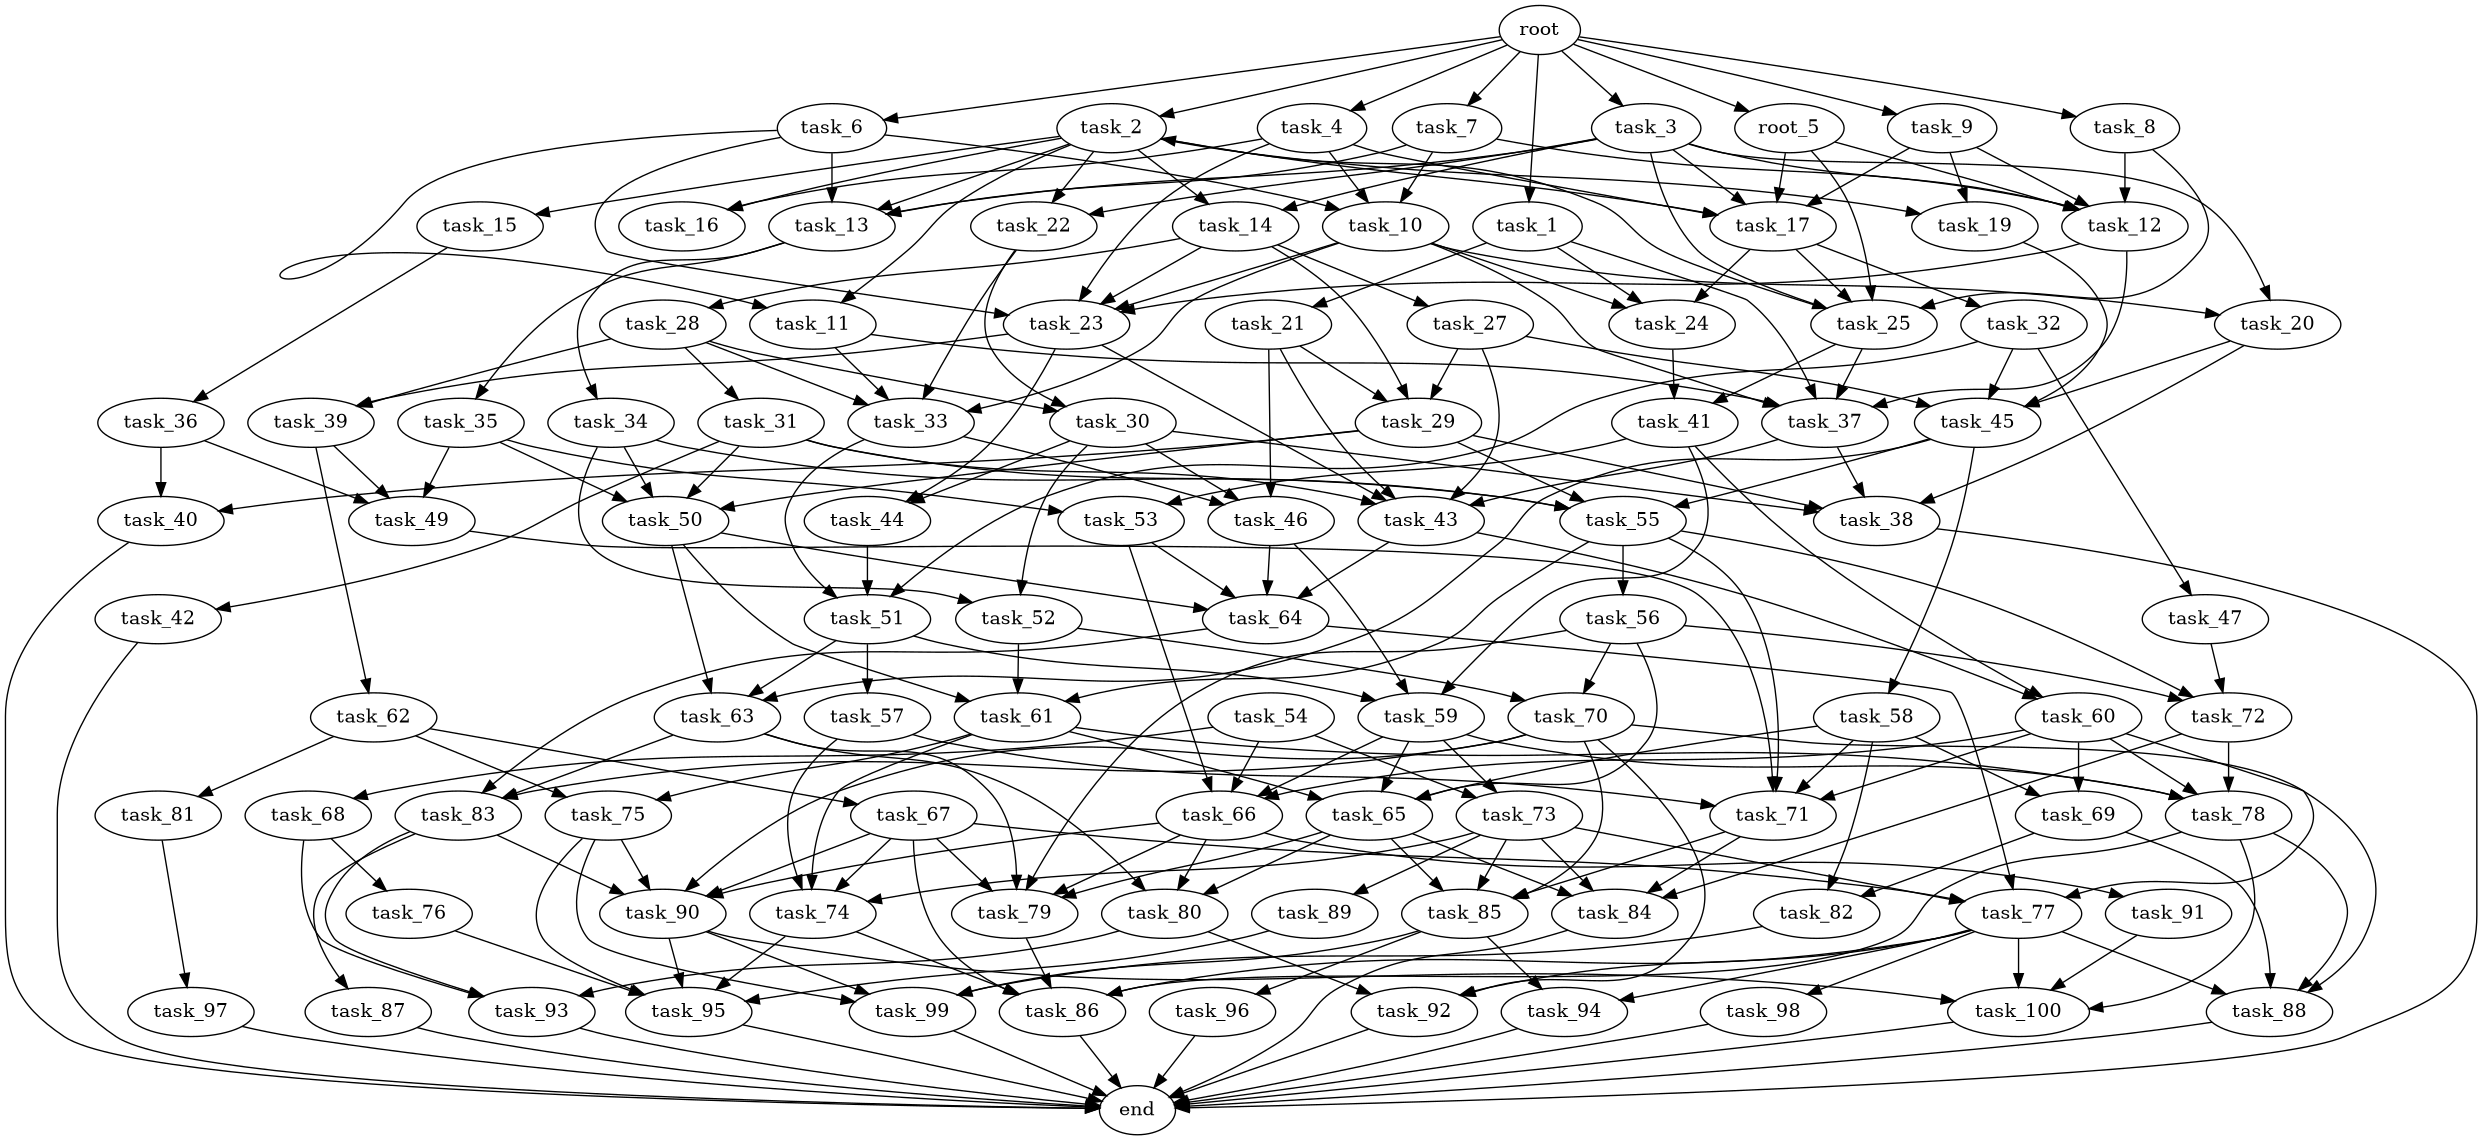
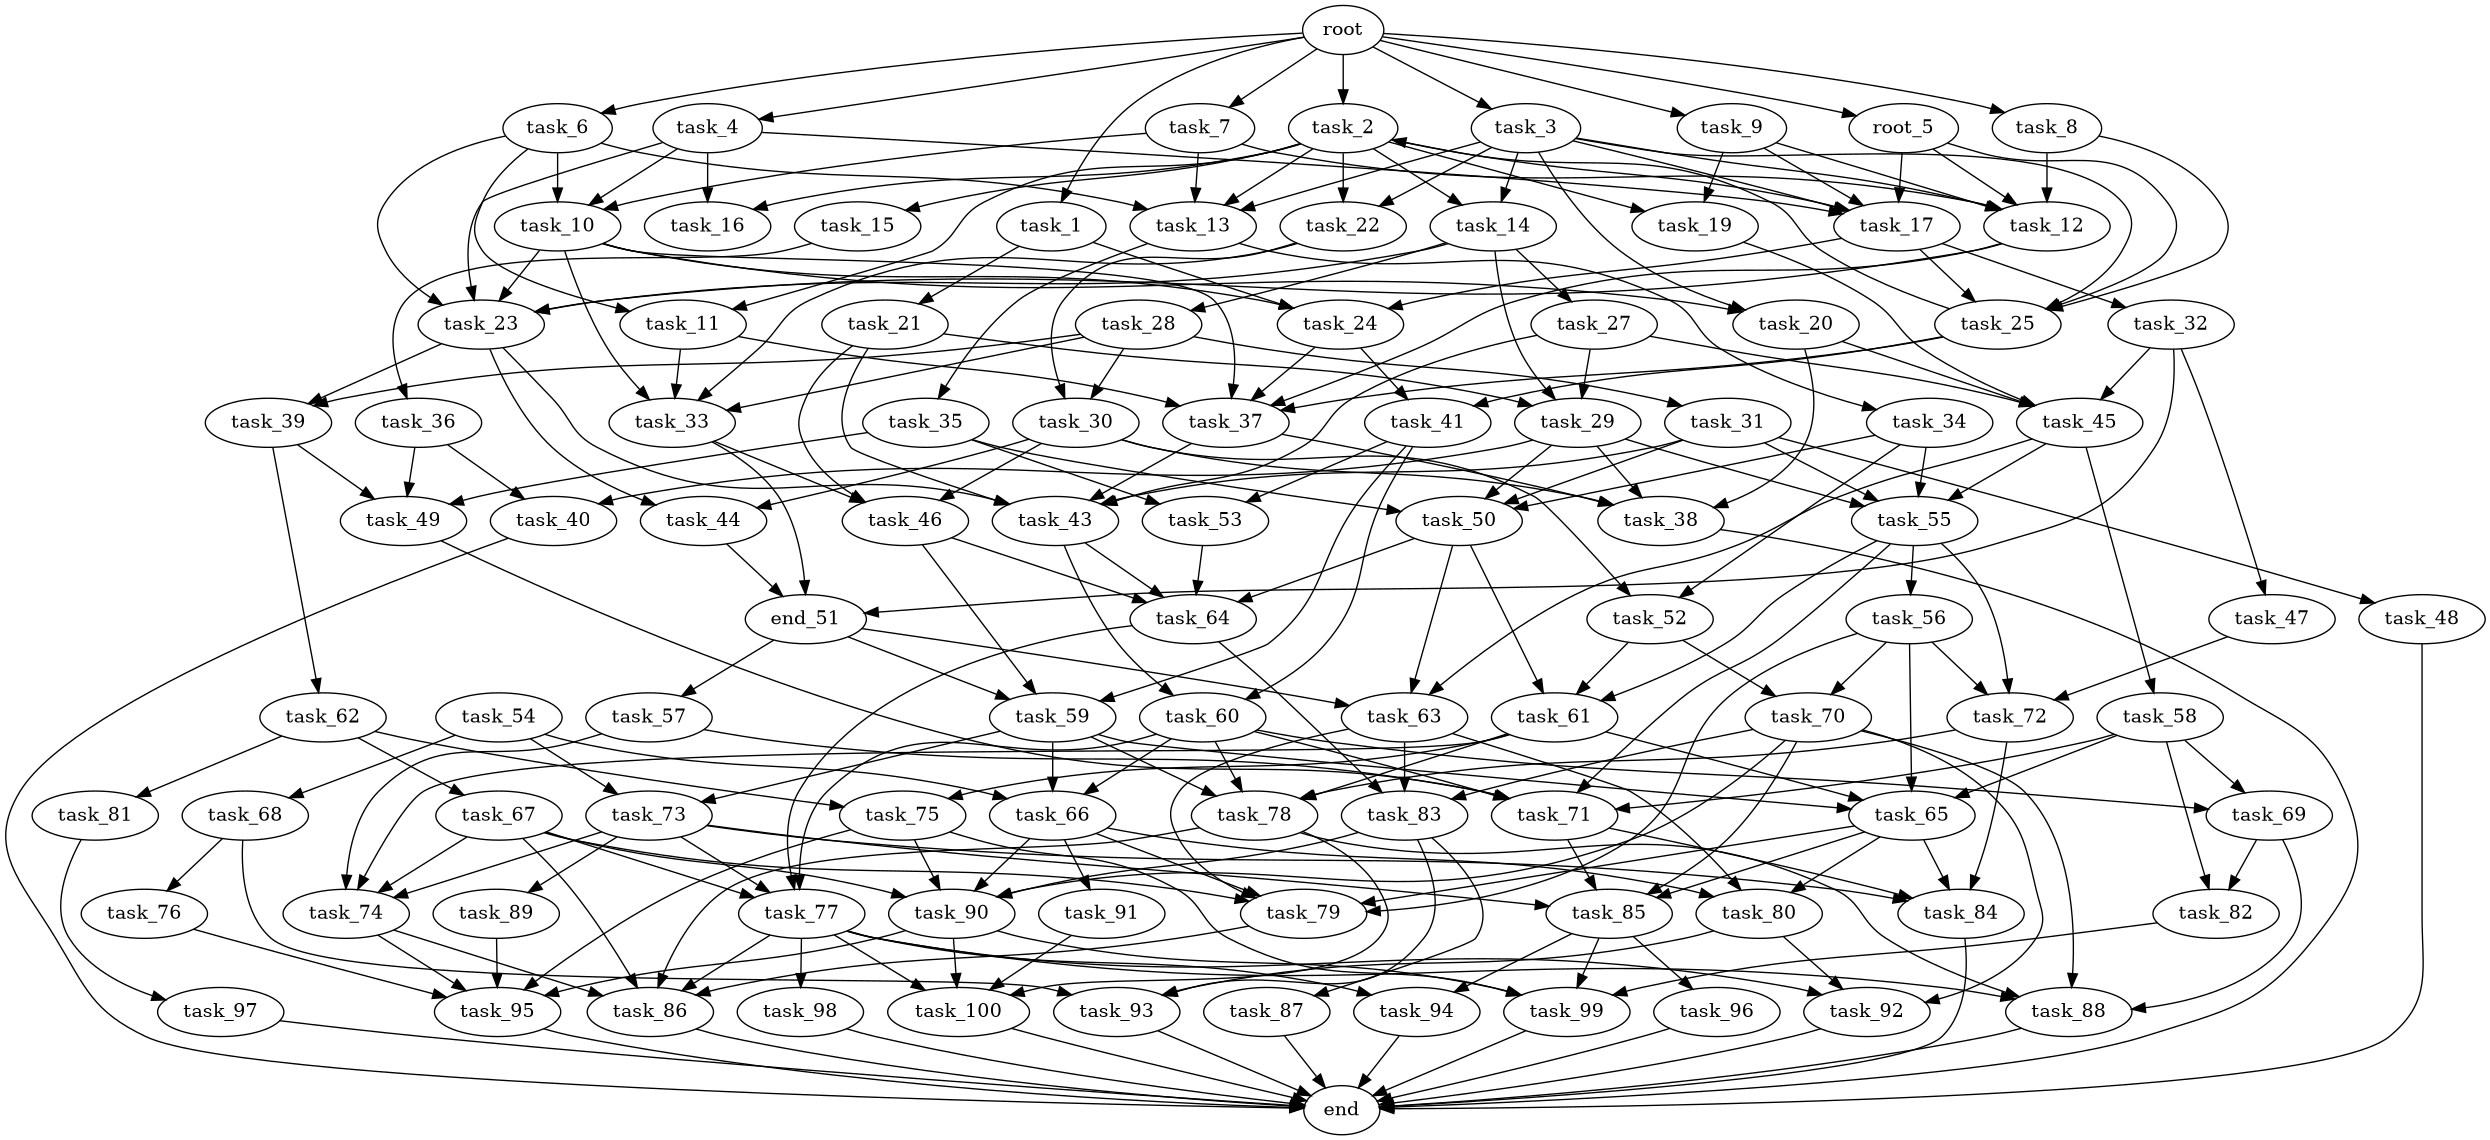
(1731, 294) -> (1281, 376)
(158, 619) -> (2422, 619)
(867, 619) -> (806, 619)
(1166, 656) -> none
